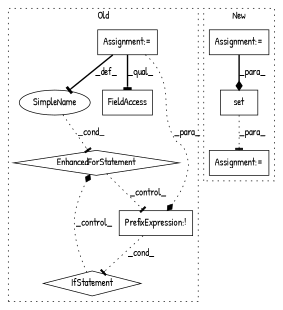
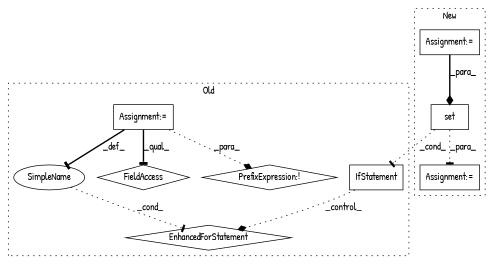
(128, 103) -> (143, 177)
(124, 191) -> none
(156, 223) -> (270, 177)
(124, 253) -> (419, 142)
(92, 283) -> (376, 177)
